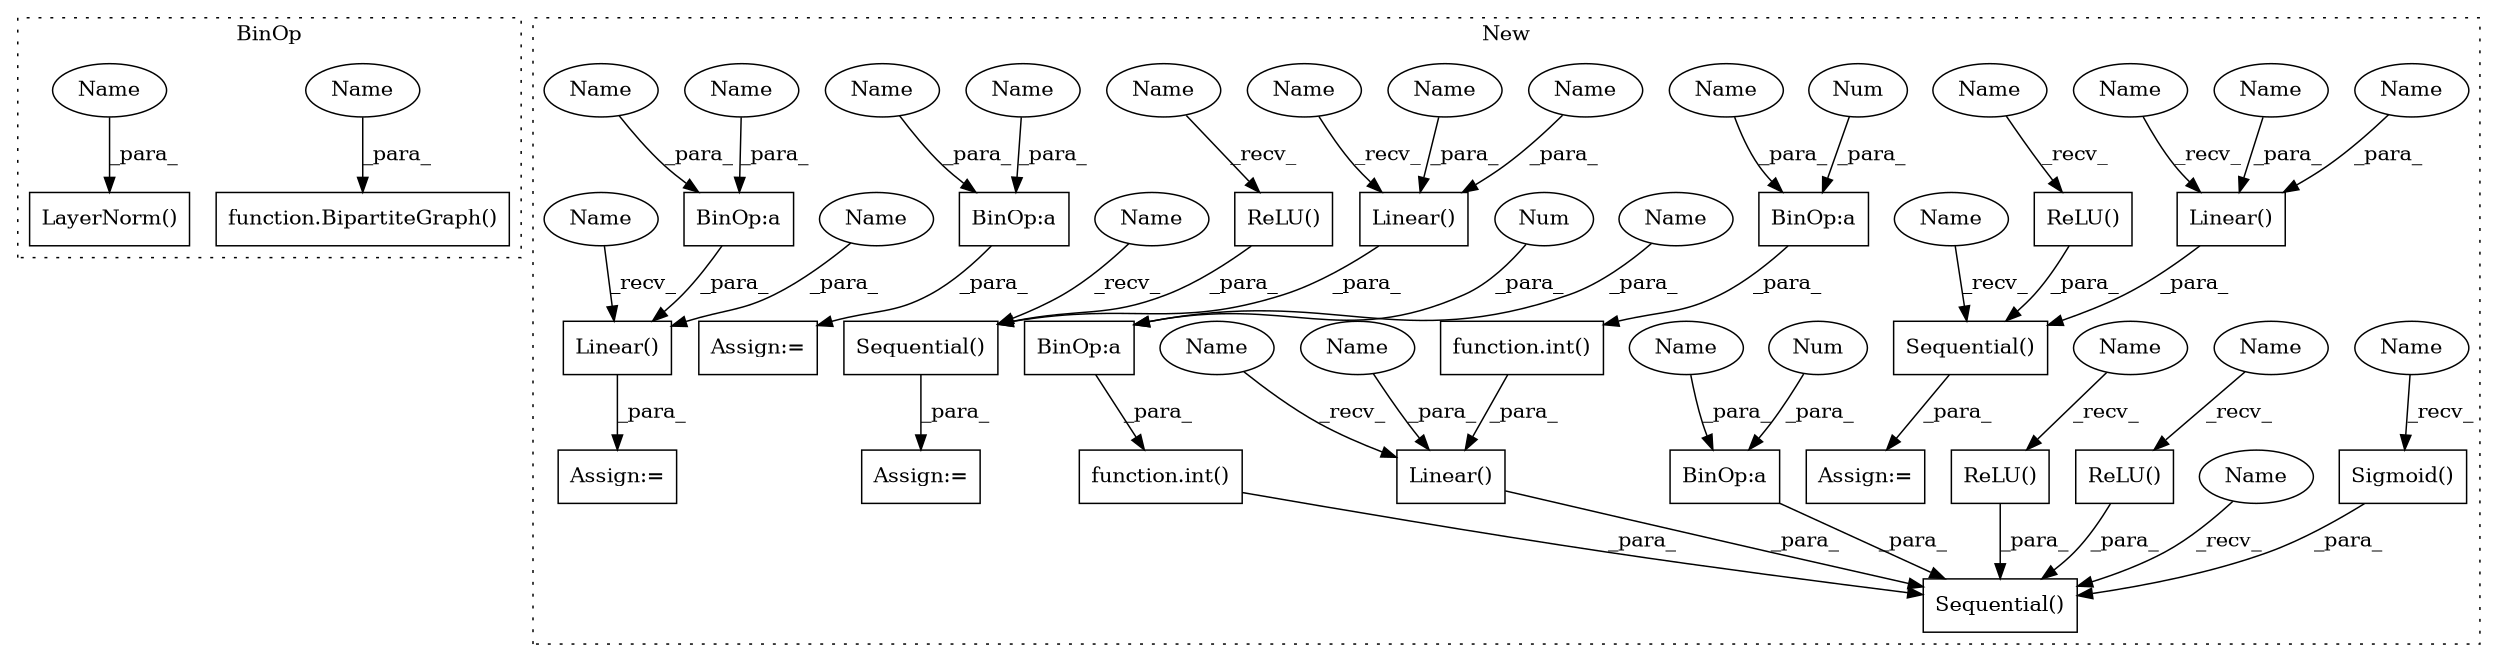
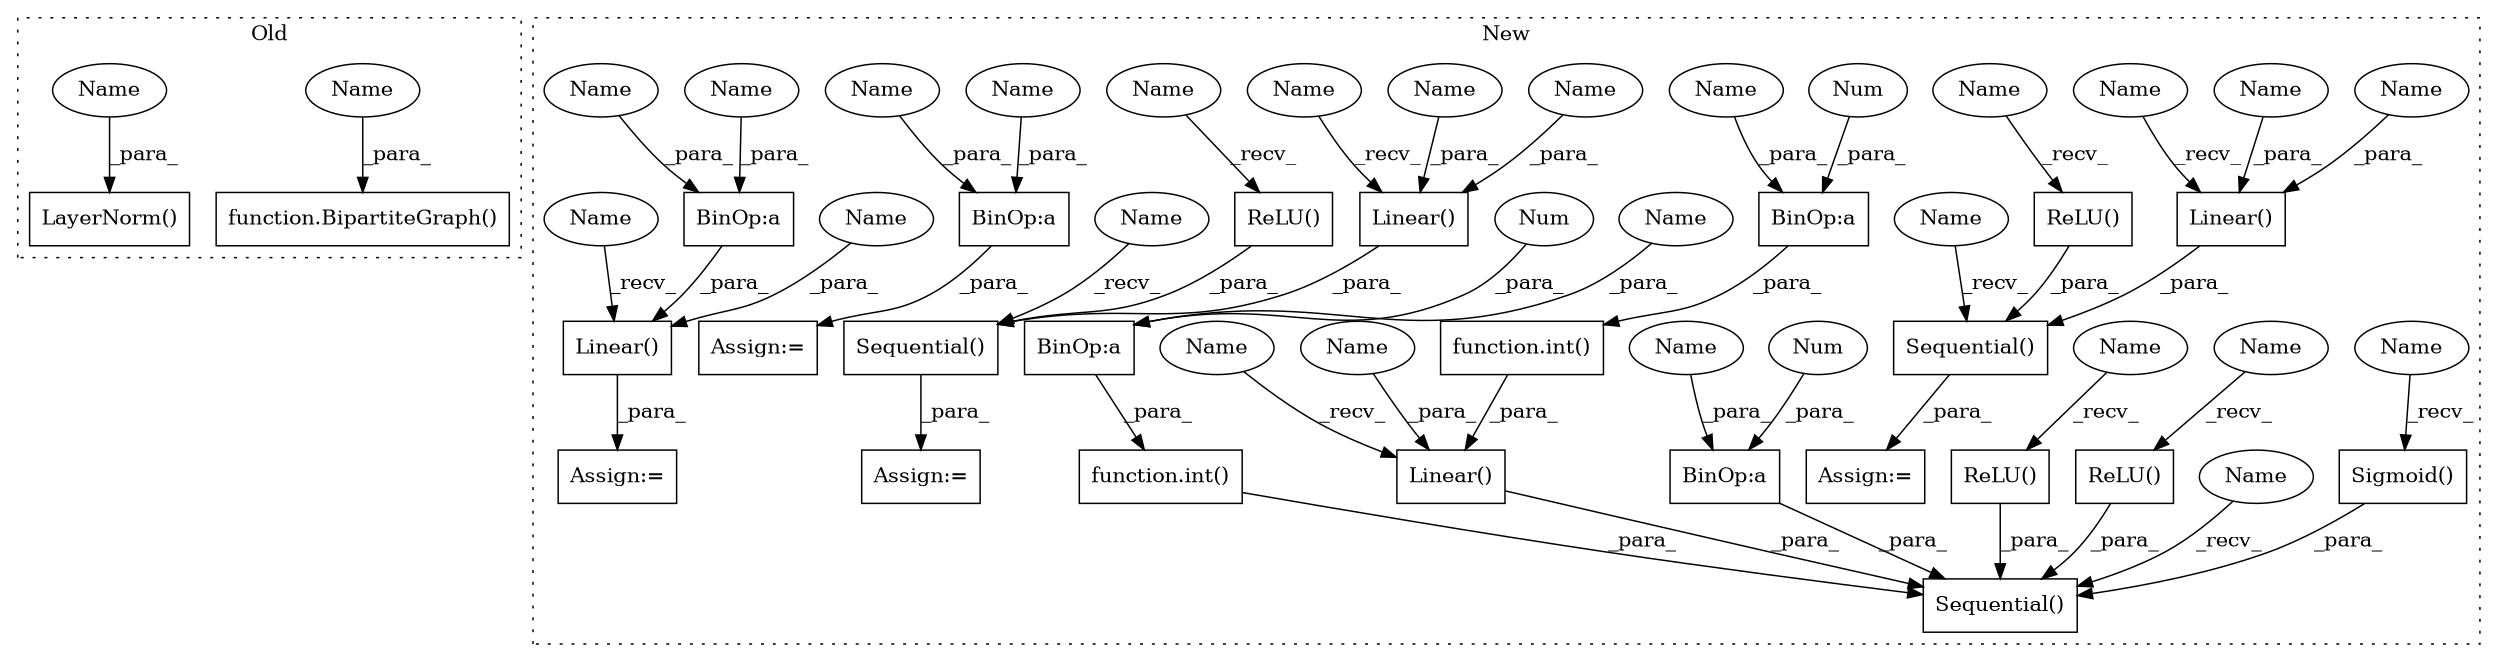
(269, 35) -> (269, 35)
